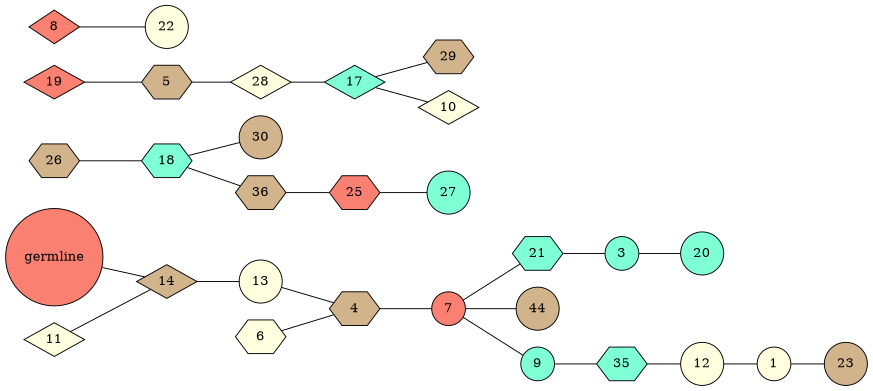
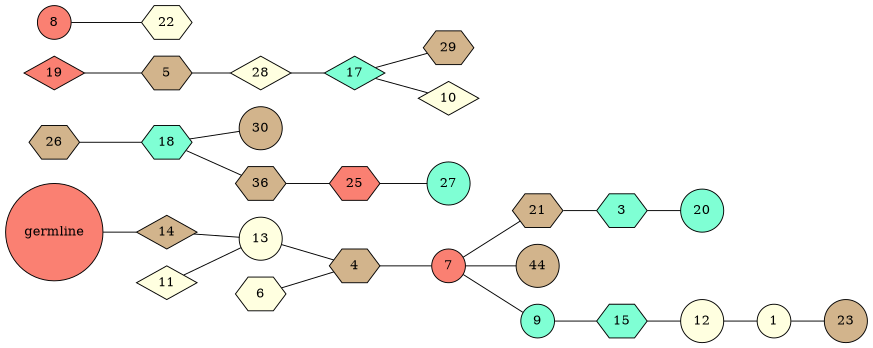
(54, 27) -> (54, 22)
(167, 27) -> (167, 22)
(538, 253) -> (538, 211)
(622, 253) -> (622, 211)
(111, 311) -> (212, 261)
(622, 364) -> (622, 321)
